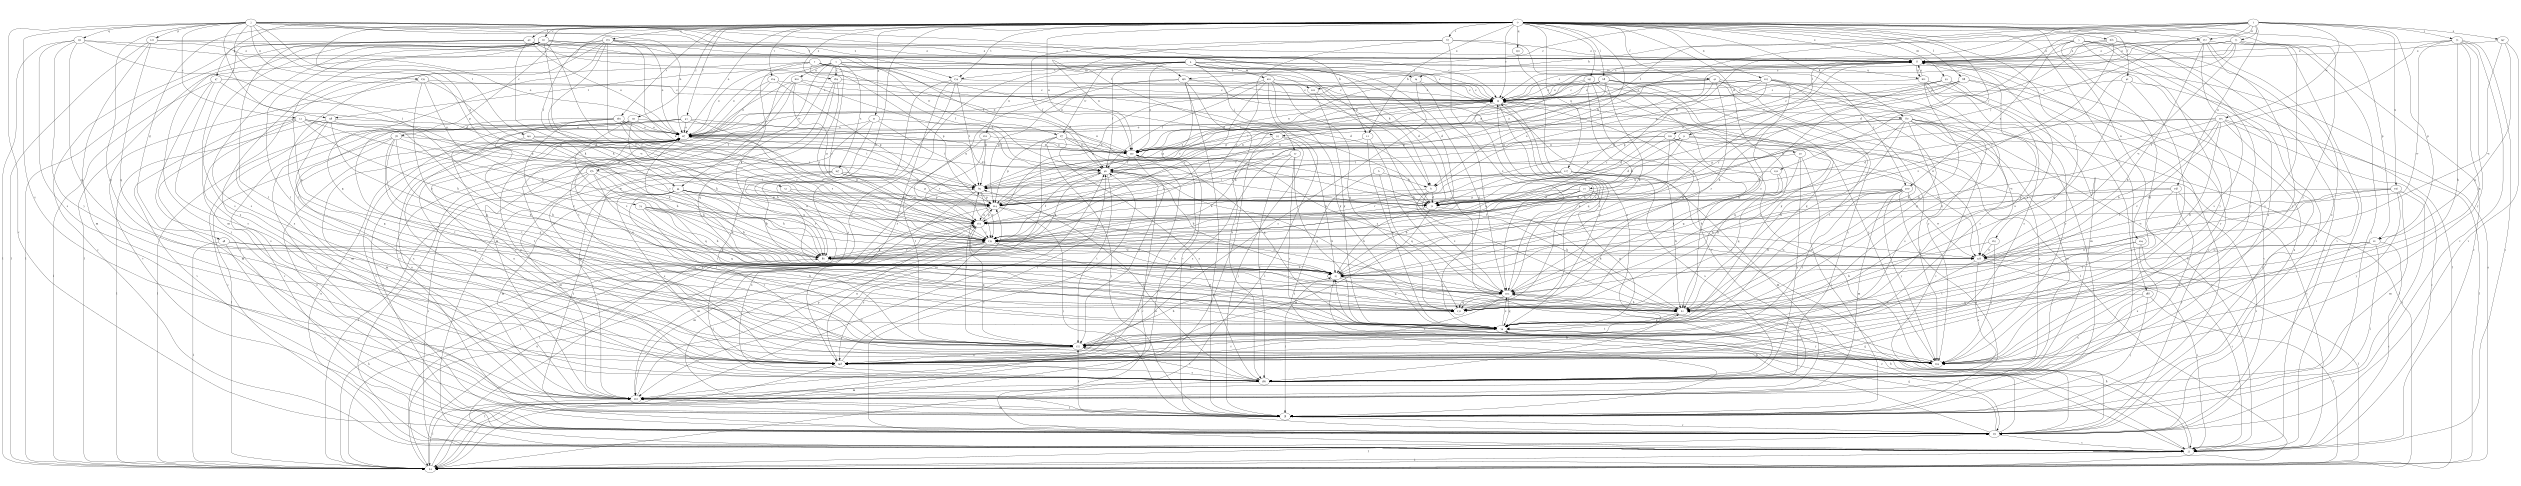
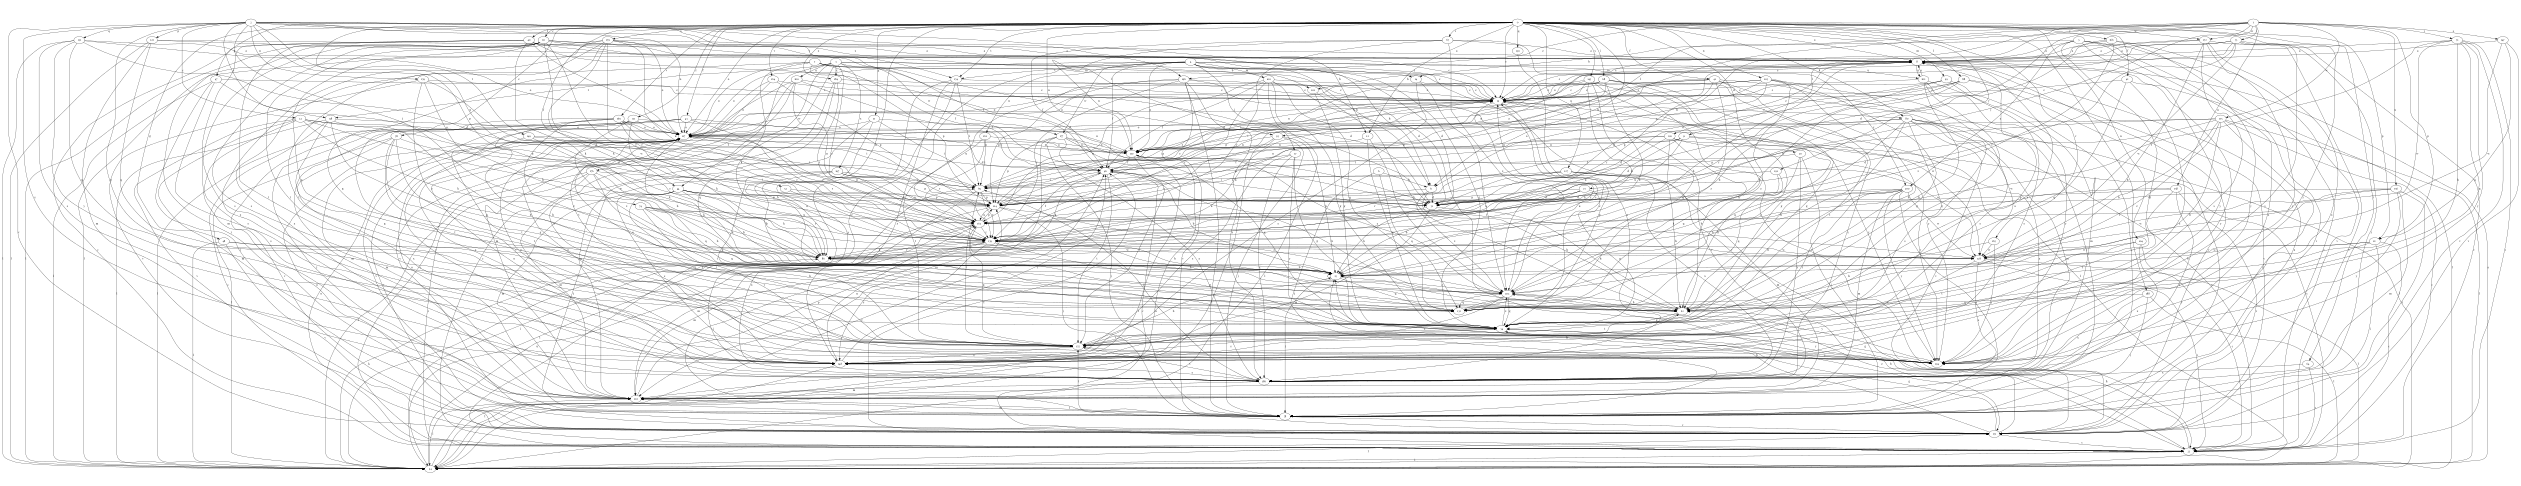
none -> (1055, 128)
(745, 149) -> none
(1583, 205) -> none
none -> (2308, 364)
